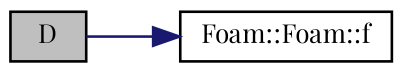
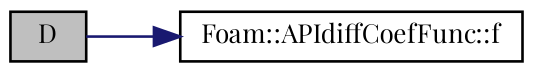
(286, 37) -> (351, 37)
